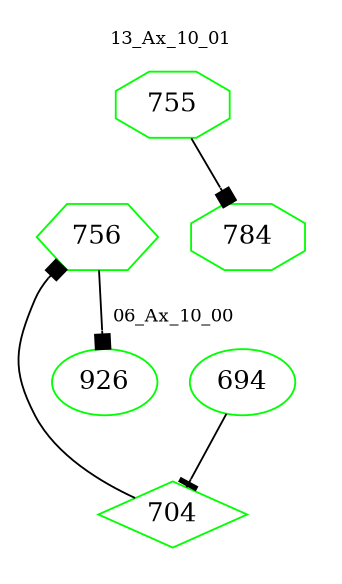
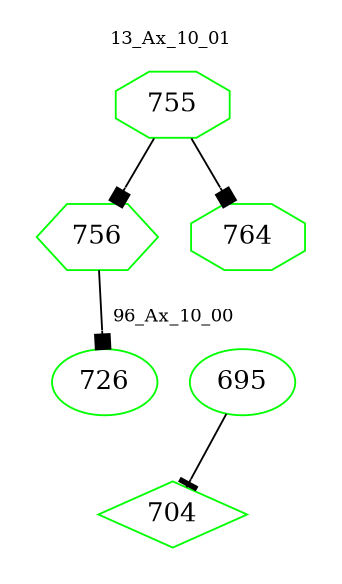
(248, 237) -> (248, 237)
(174, 317) -> (174, 317)
(105, 382) -> (105, 382)
(243, 382) -> (243, 382)
(24, 389) -> (140, 163)
